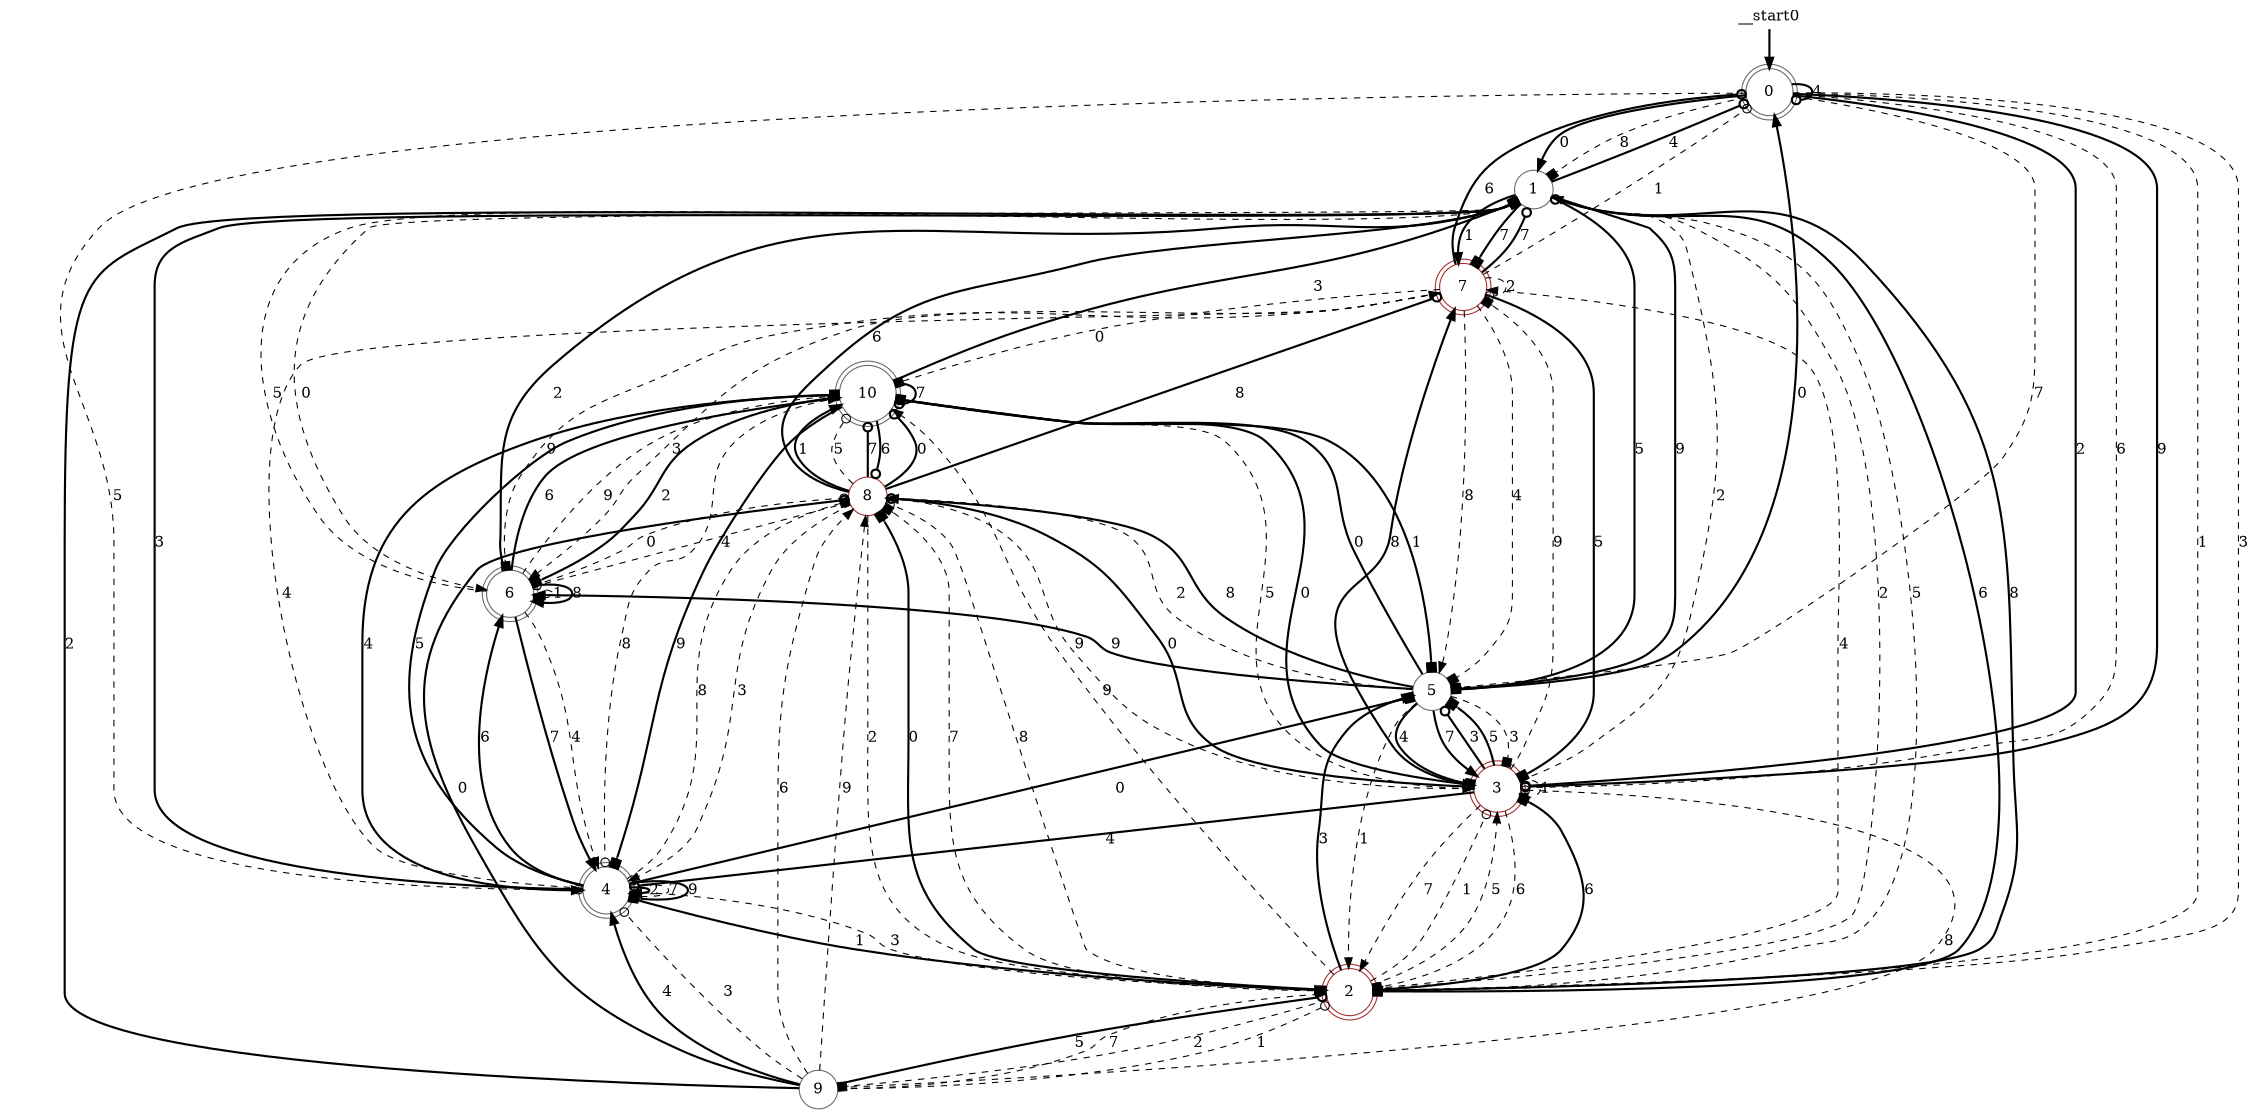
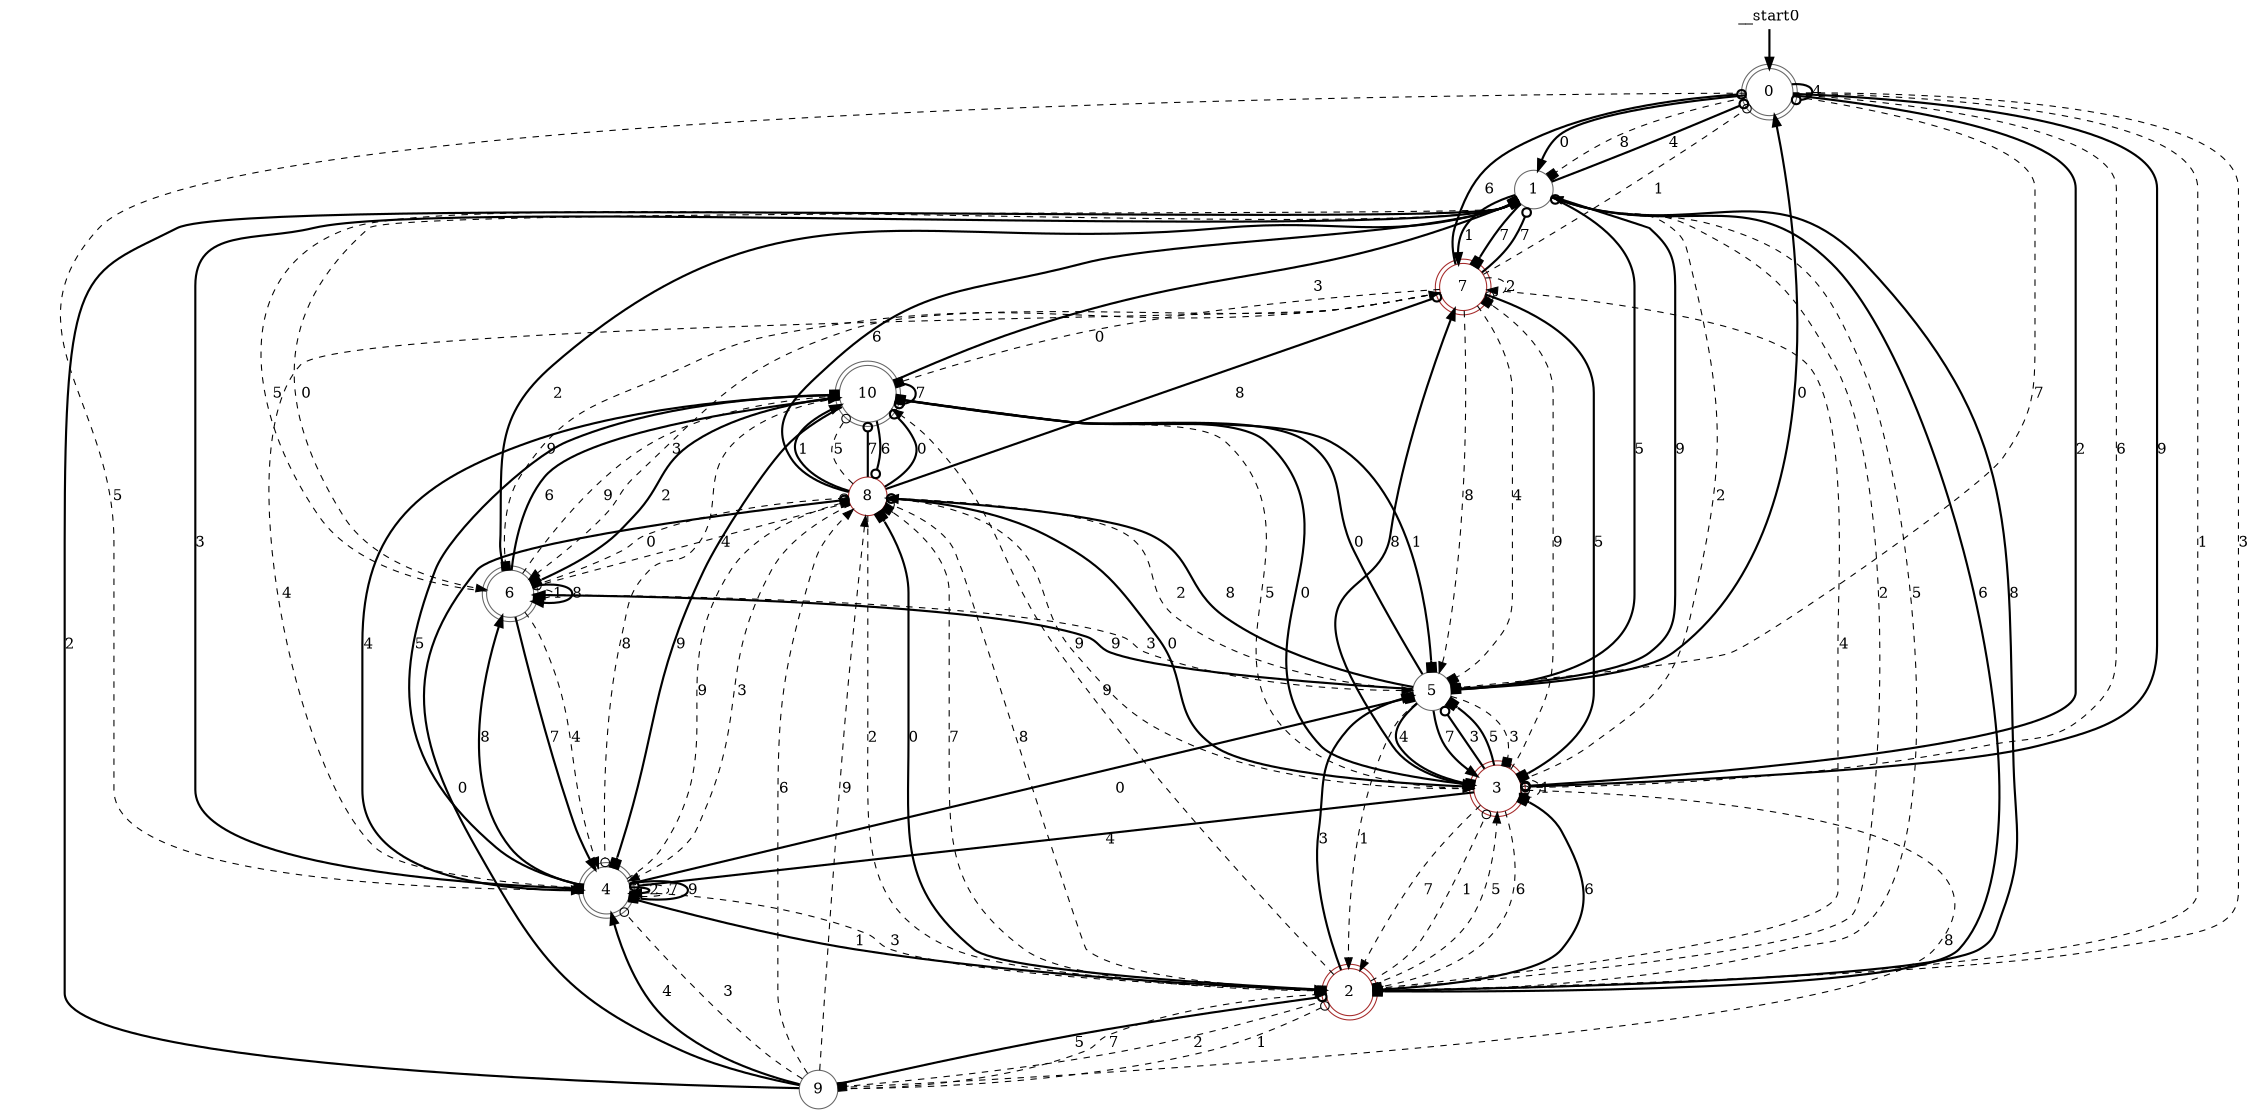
(167, 253) -> (333, 226)
none -> (1082, 627)
(703, 691) -> (703, 691)
(486, 738) -> (486, 738)
